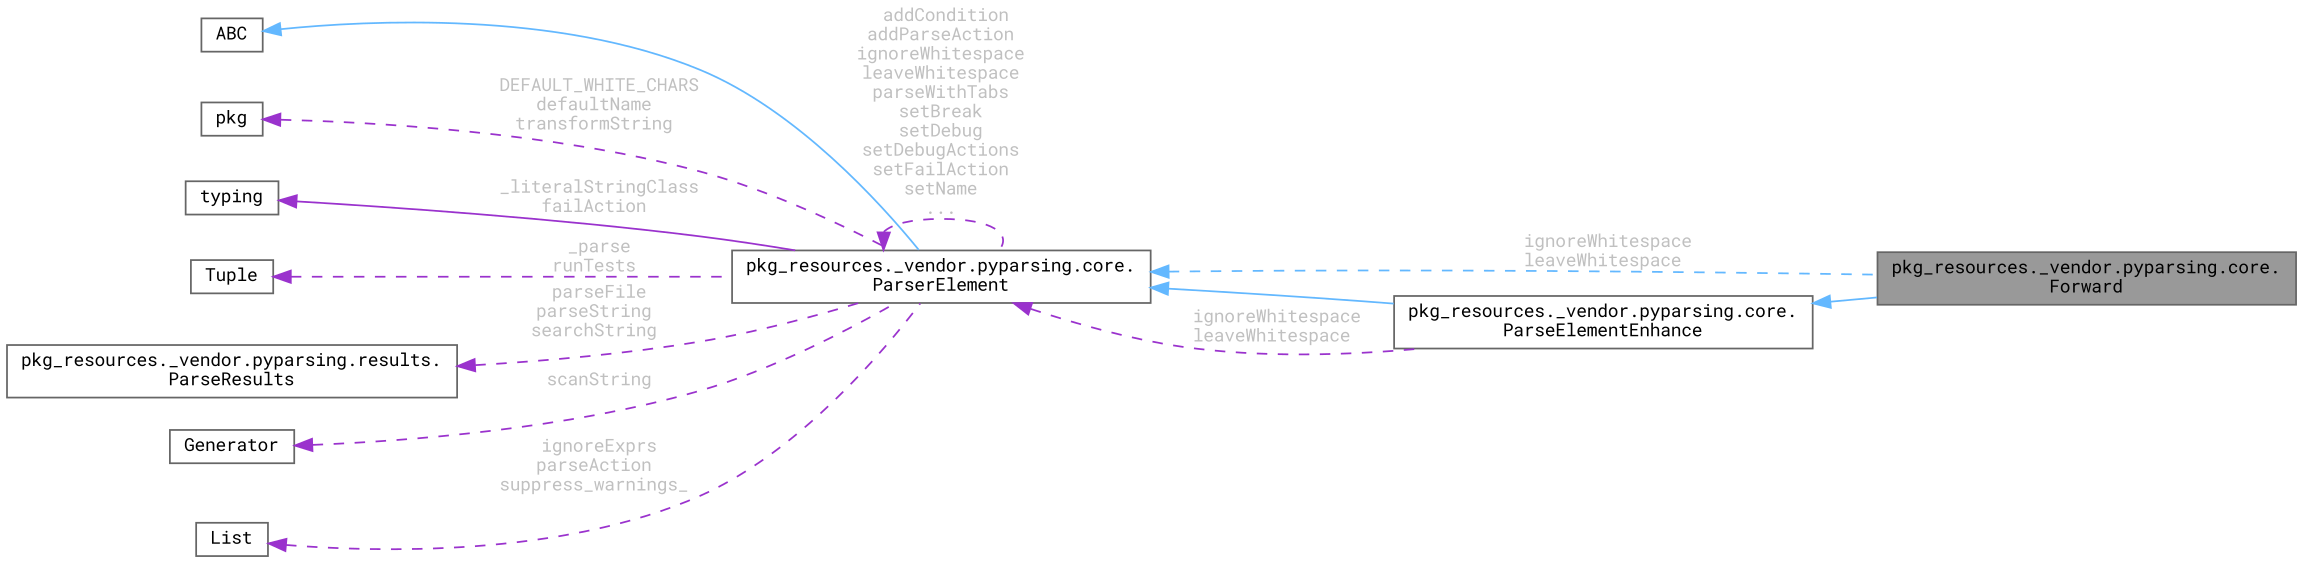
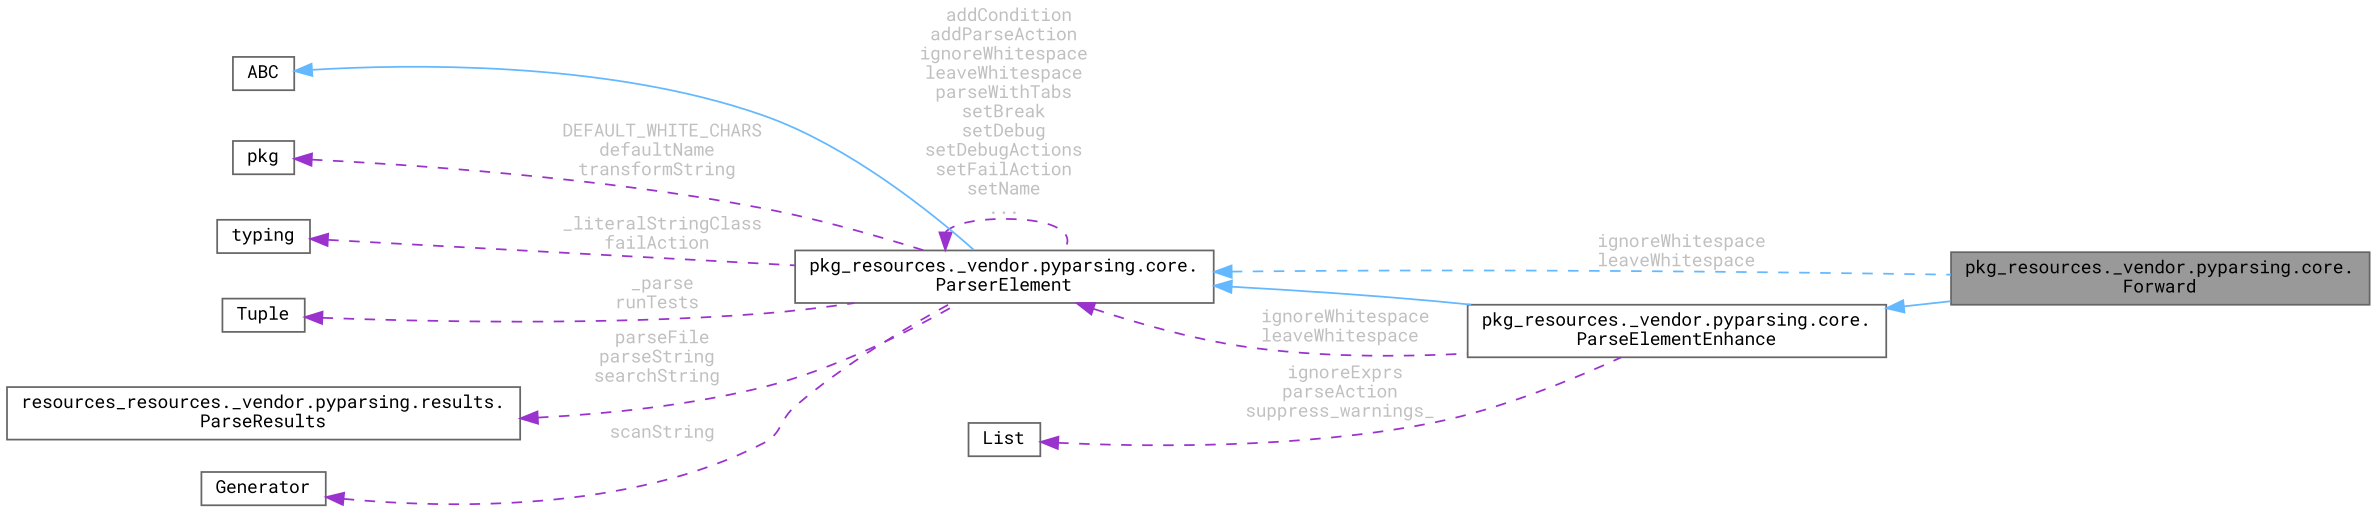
(547, 220) -> (561, 253)
(232, 371) -> (264, 413)
(641, 517) -> (1346, 436)
